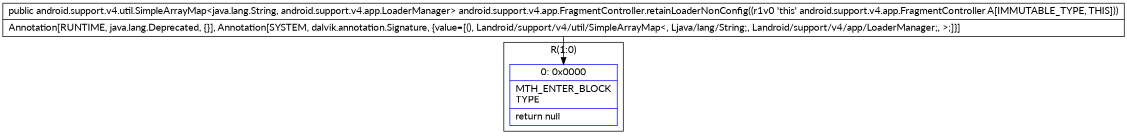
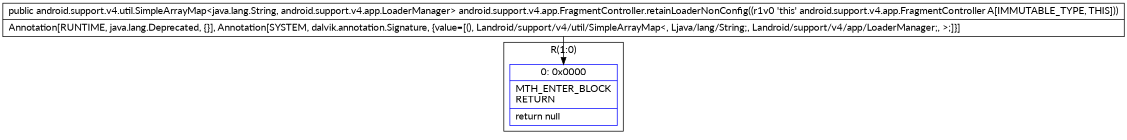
(528, 100) -> (535, 100)
